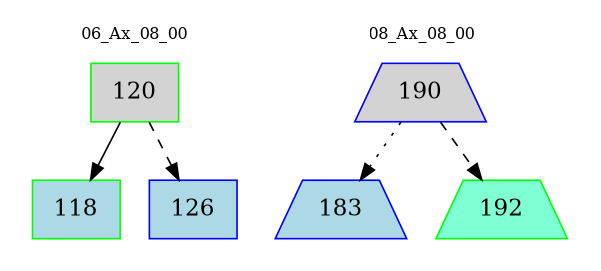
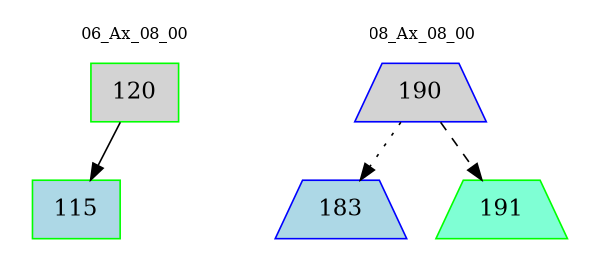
(76, 209) -> (76, 209)
(193, 209) -> none
(502, 209) -> (502, 209)
